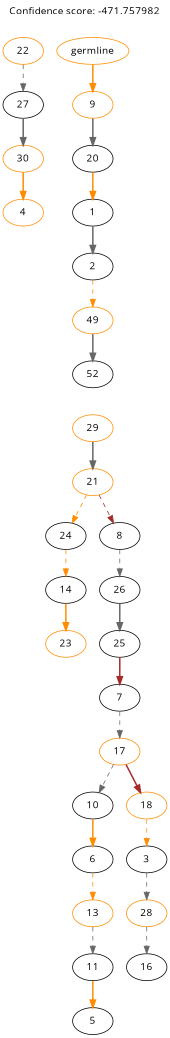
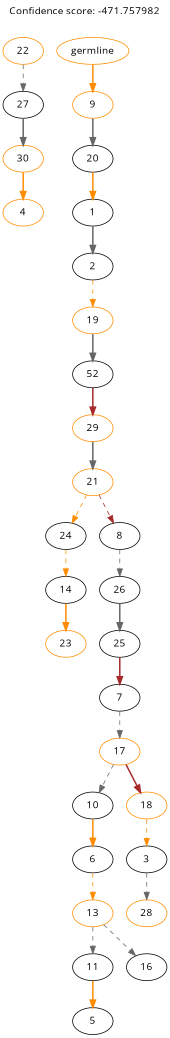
(93, 320) -> (93, 320)
none -> (93, 398)
(147, 937) -> (117, 938)
